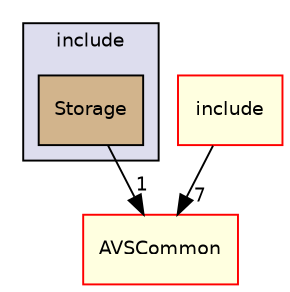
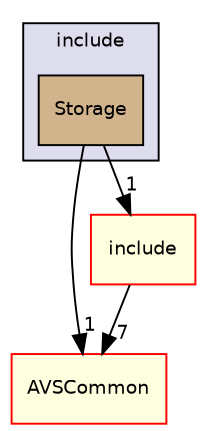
none -> (114, 172)
